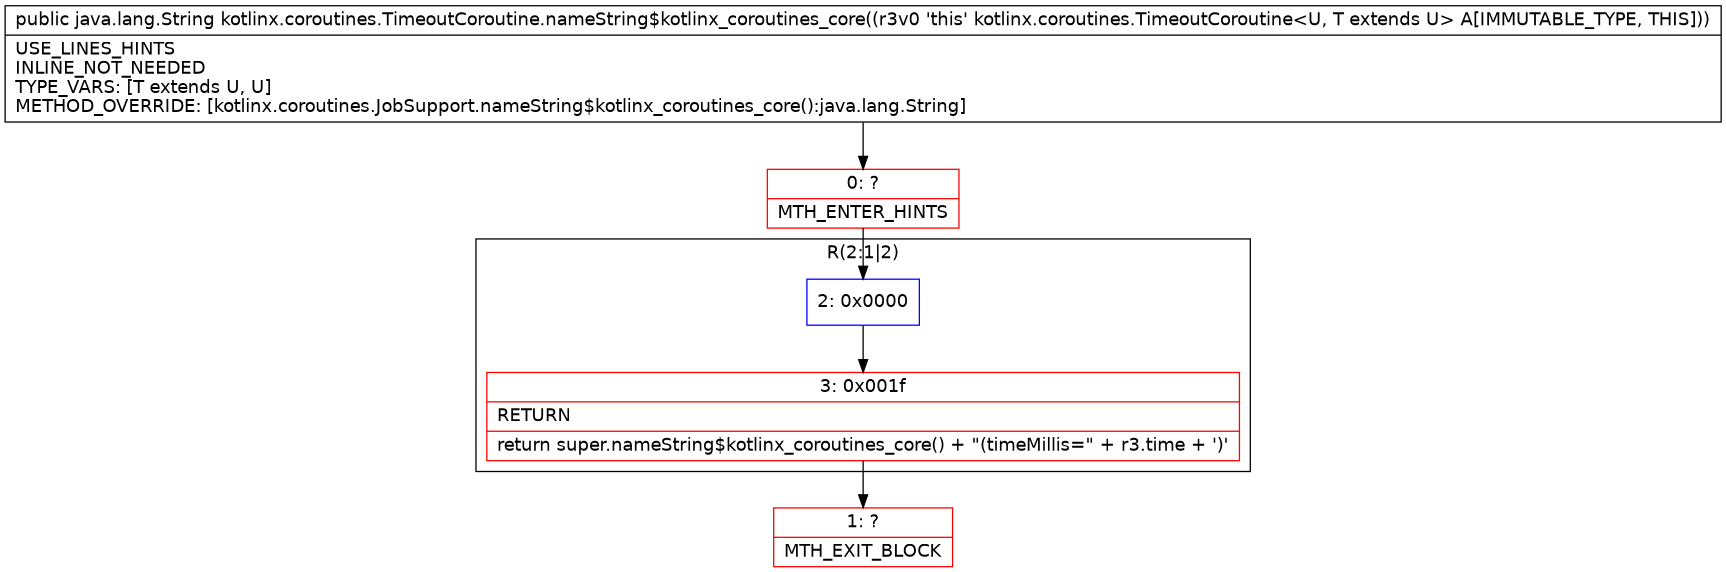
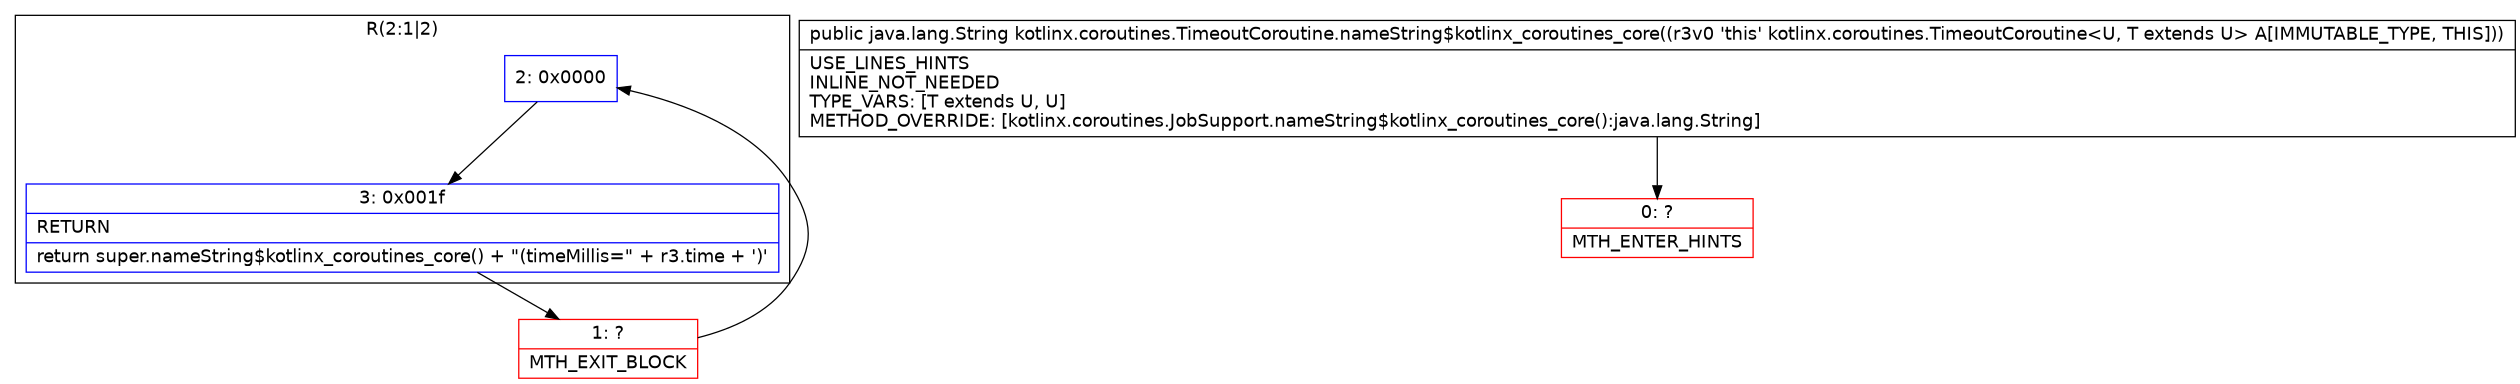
(863, 247) -> (801, 205)
(863, 417) -> (402, 228)
